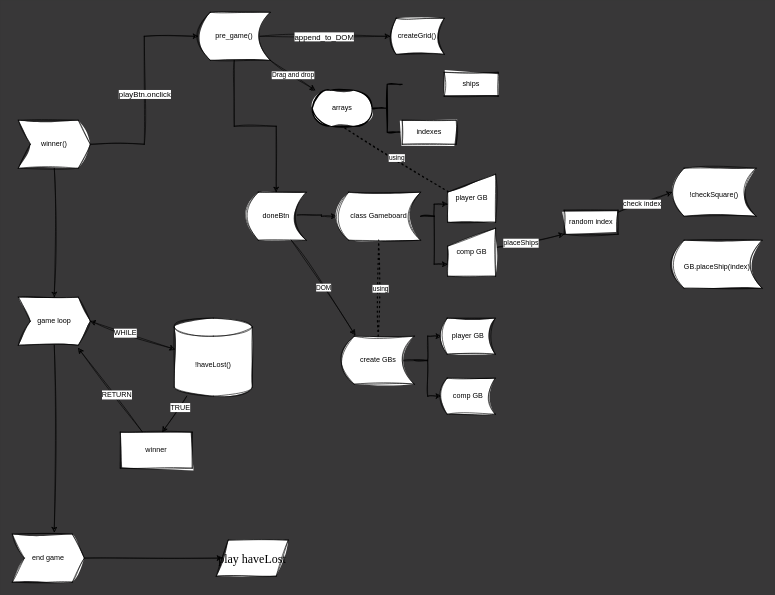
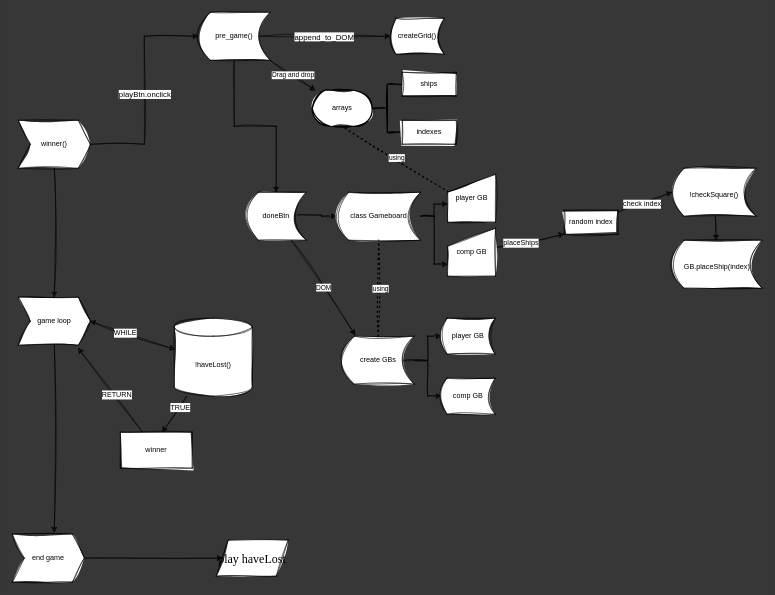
(471, 84) -> (429, 84)
none -> (716, 227)
